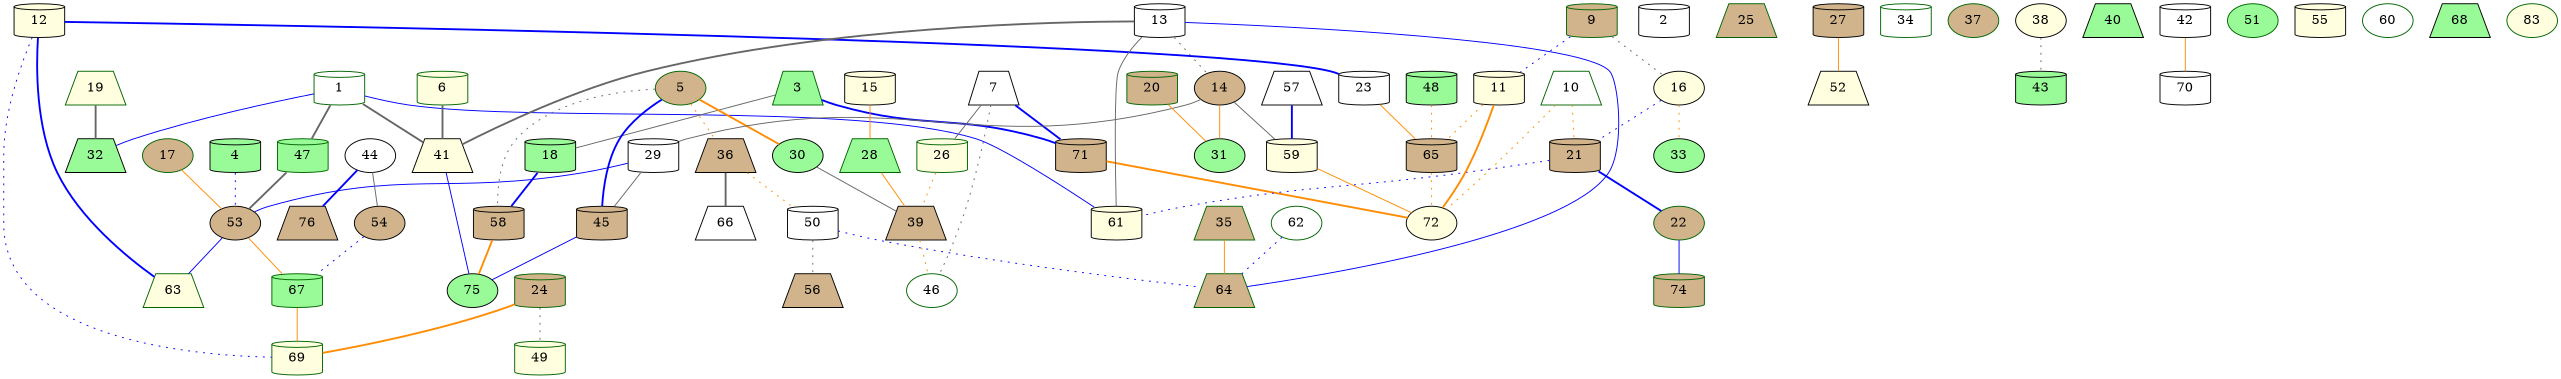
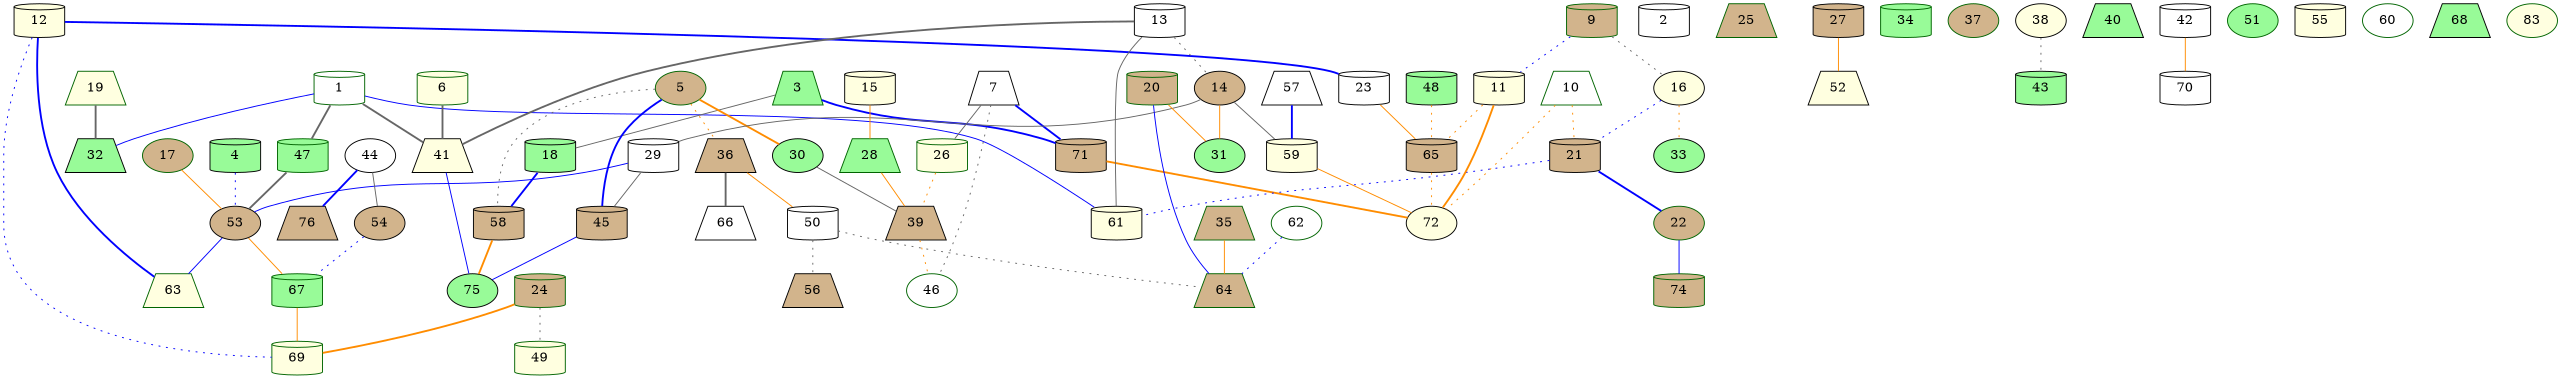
(1906, 21) -> (1906, 21)
(1617, 100) -> (1169, 194)
(770, 190) -> (770, 190)
(1019, 264) -> (1019, 264)
